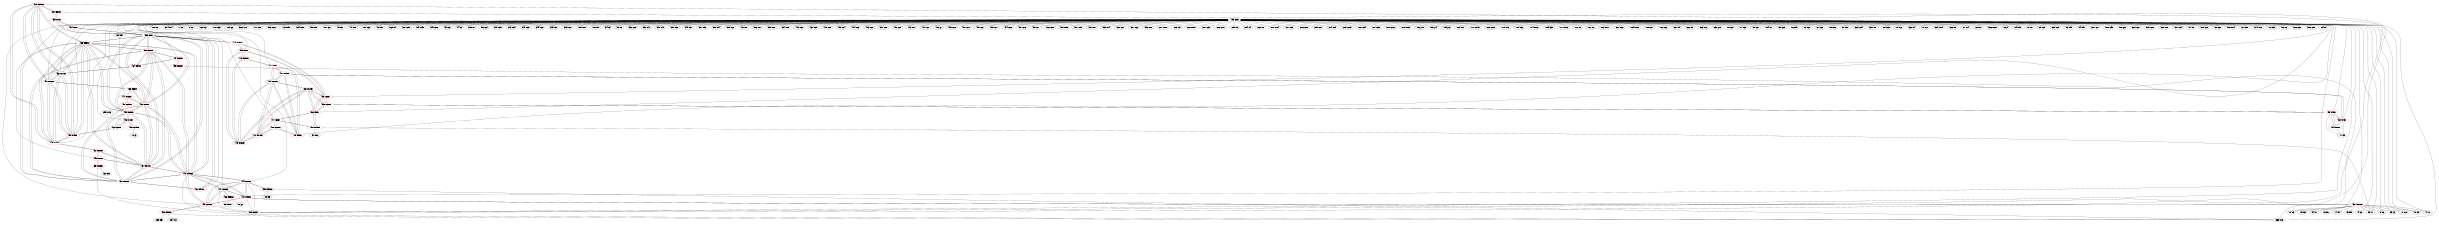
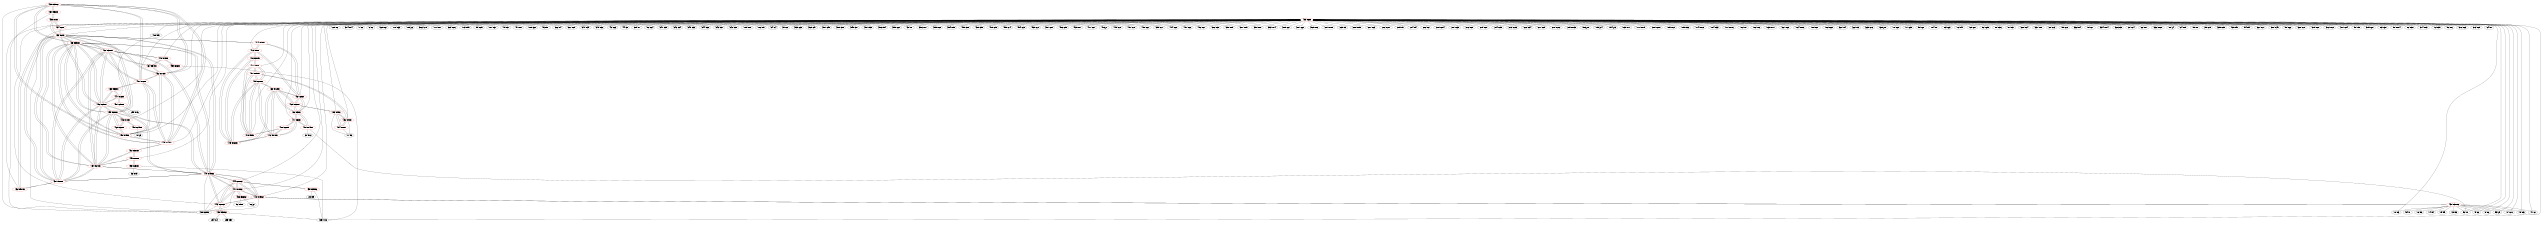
(300, 28) -> none
